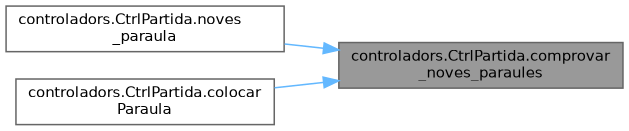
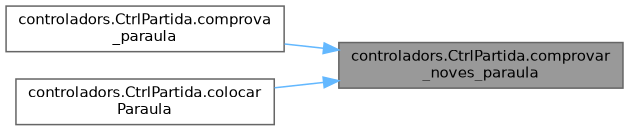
(145, 29) -> (145, 29)
(481, 65) -> (481, 65)
